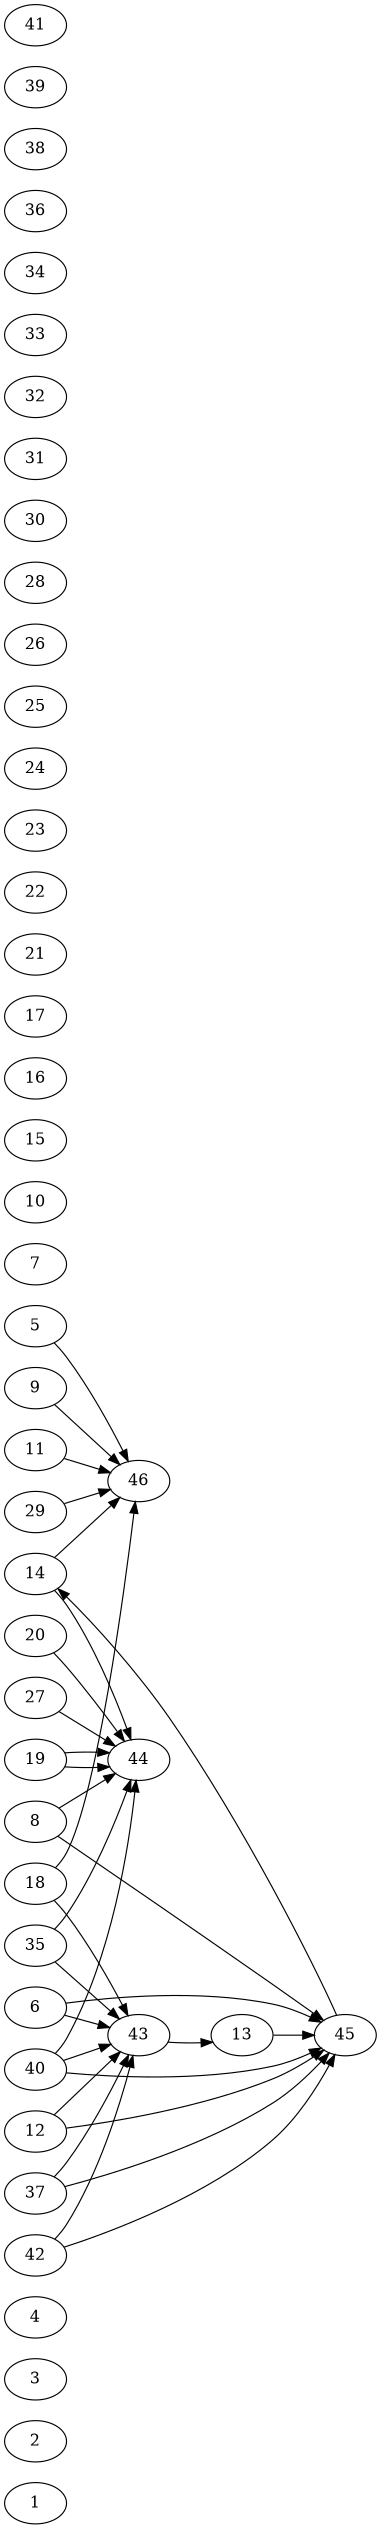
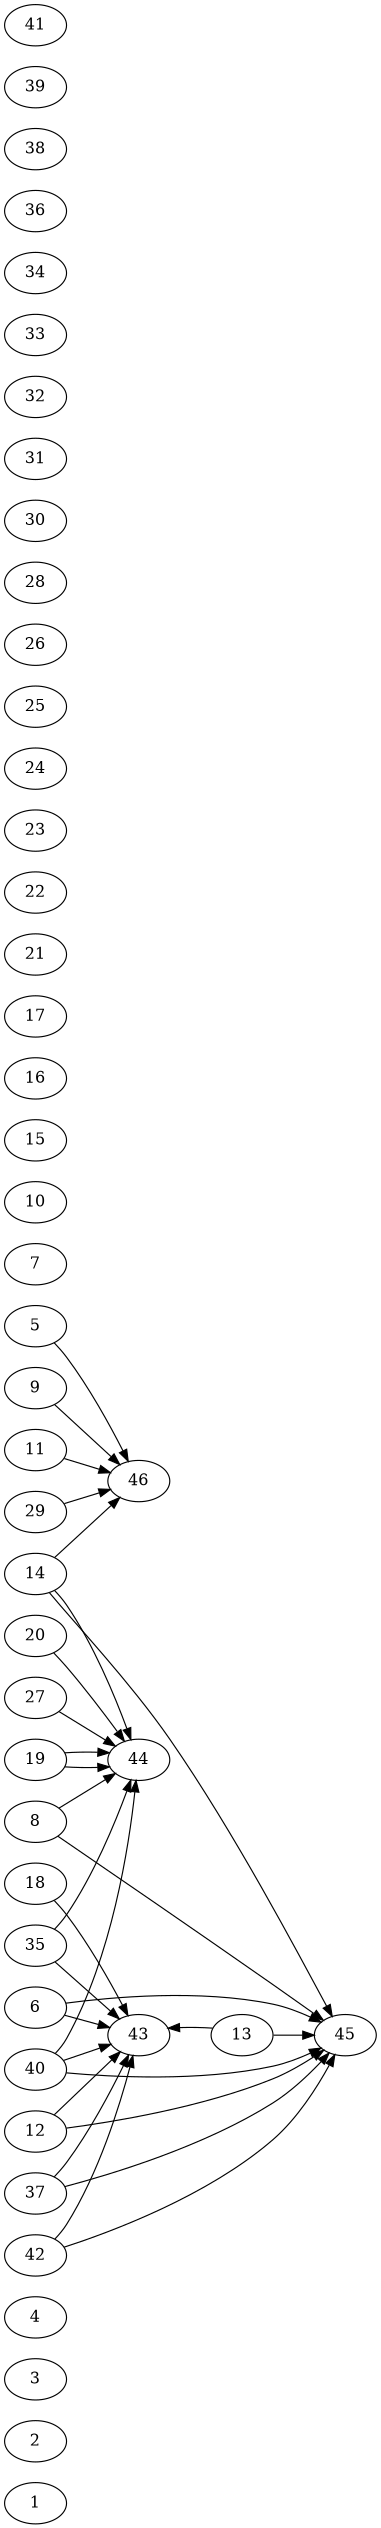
(106, 1703) -> none
(219, 1794) -> (203, 1789)
(185, 2043) -> (196, 2027)
